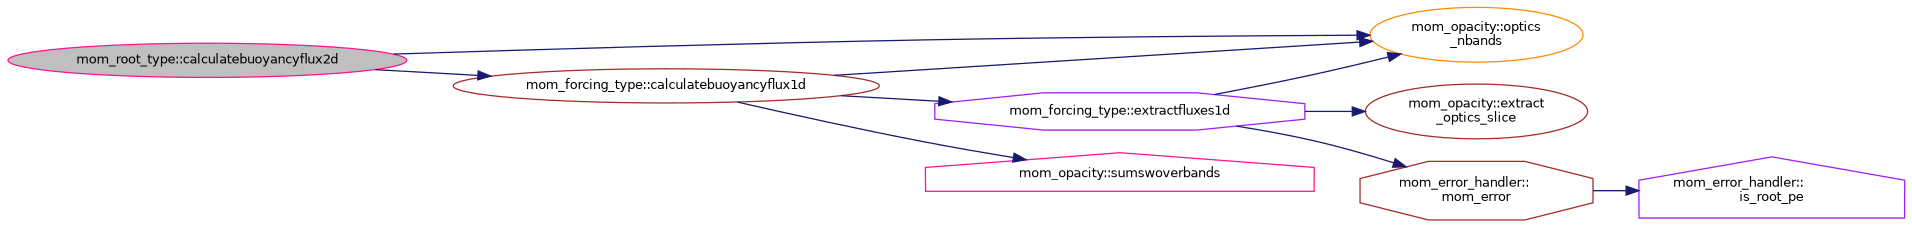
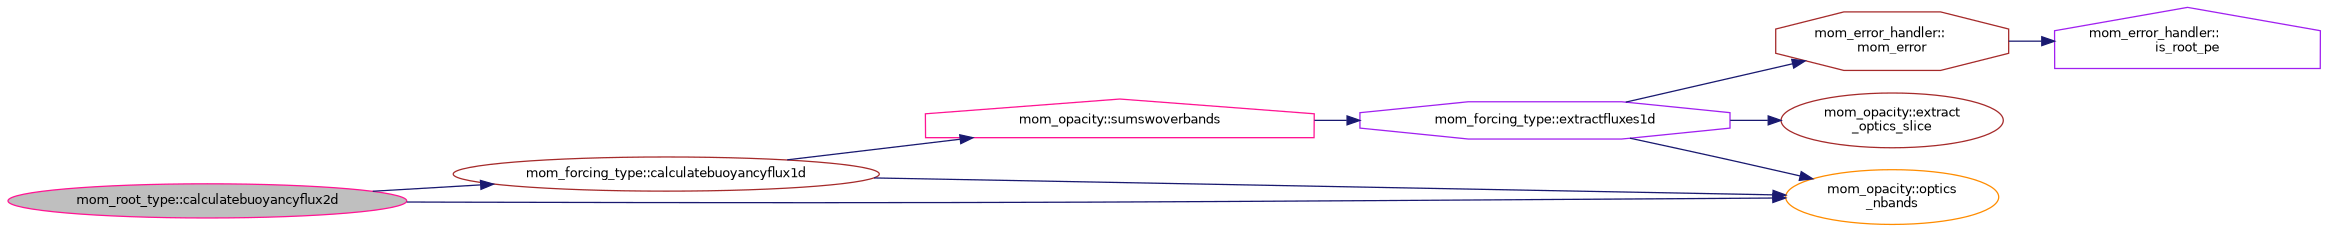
(890, 98) -> (1331, 120)
